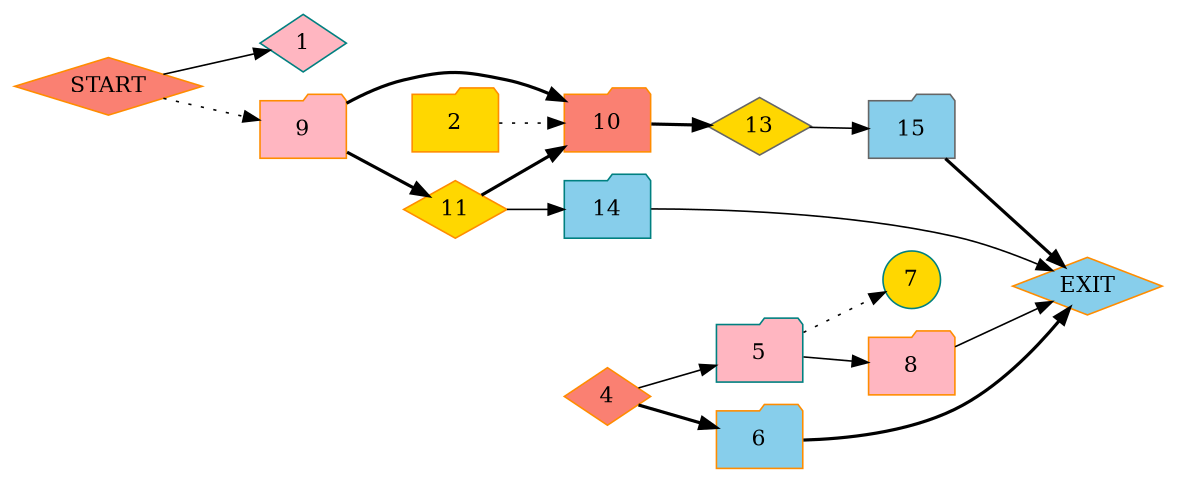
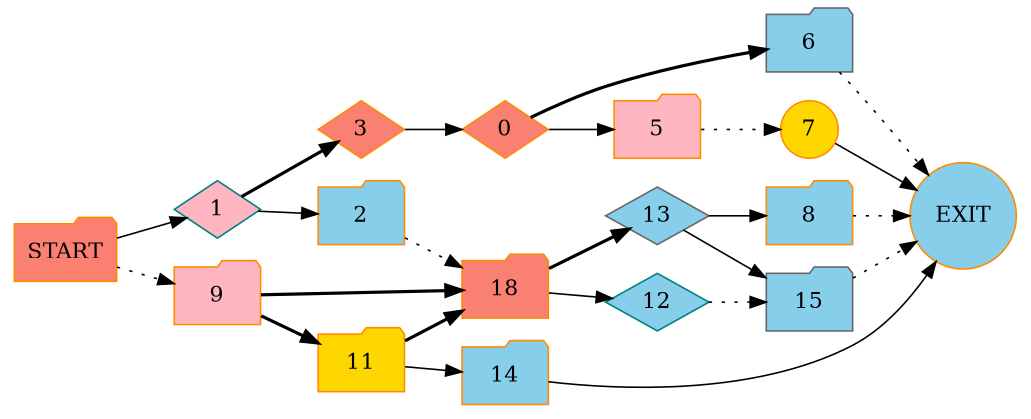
(108, 86) -> (66, 253)
(455, 123) -> (361, 216)
(607, 123) -> (505, 289)
(760, 126) -> (657, 216)
none -> (361, 129)
none -> (869, 163)
(999, 207) -> (878, 264)
(455, 209) -> (361, 363)
(607, 209) -> (505, 376)
none -> (280, 212)
(912, 280) -> (809, 129)
(1087, 286) -> (963, 216)
none -> (657, 302)
(997, 328) -> (873, 216)
(760, 353) -> (657, 129)
(828, 359) -> (730, 216)
(912, 366) -> (809, 216)
(607, 396) -> (505, 129)
(946, 413) -> (879, 117)
(760, 440) -> (809, 43)
